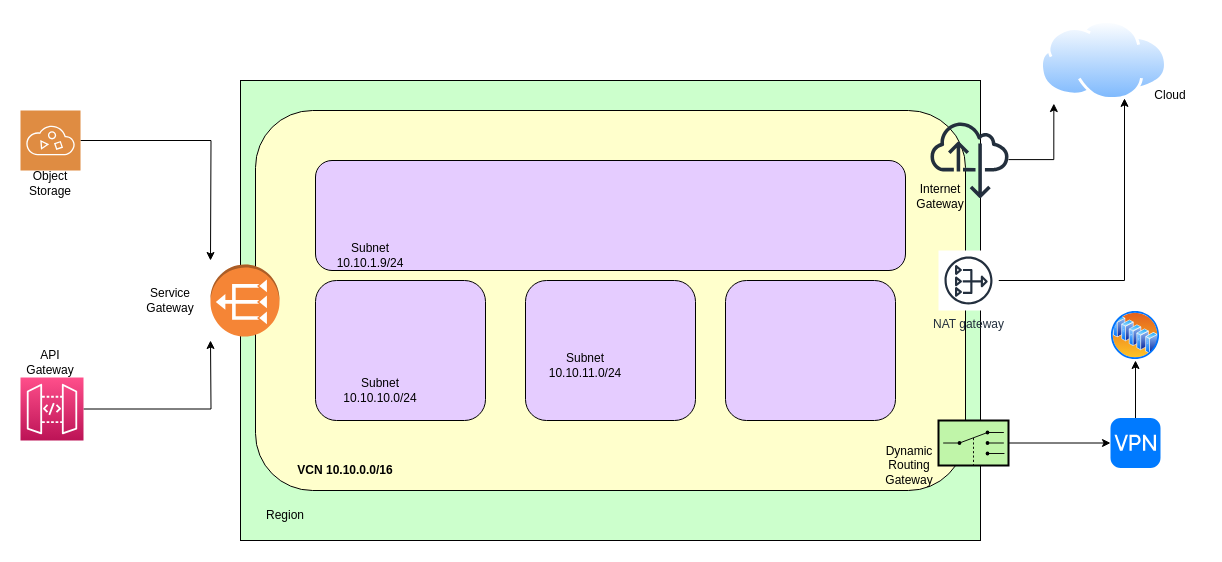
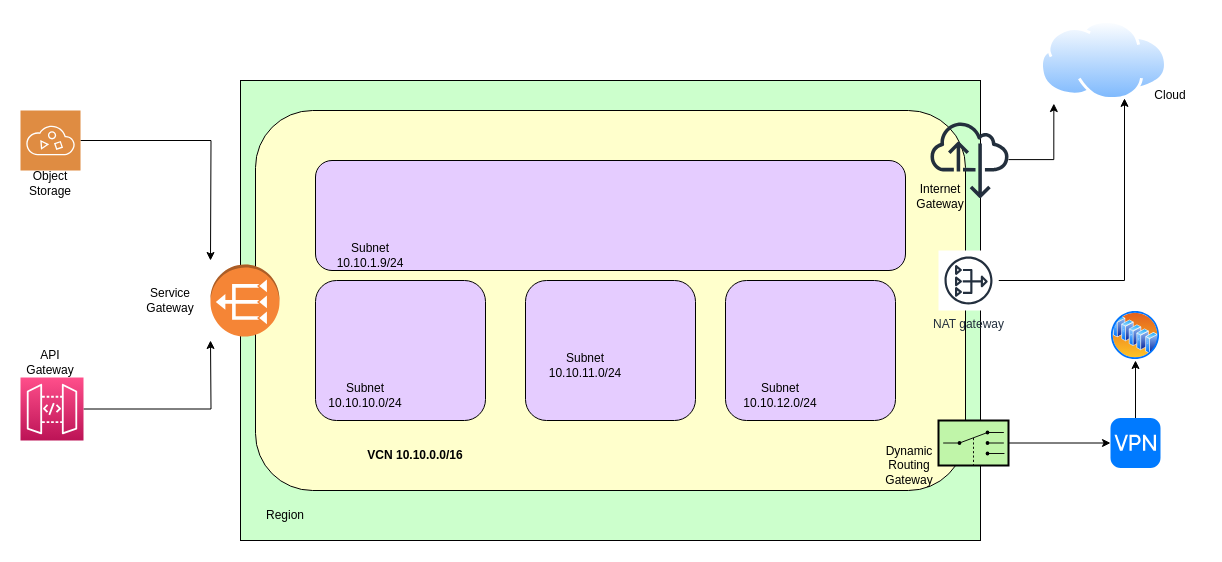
(381, 391) -> (366, 396)
none -> (781, 396)
(346, 471) -> (416, 456)
